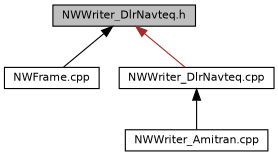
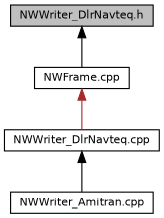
(165, 50) -> (82, 115)
